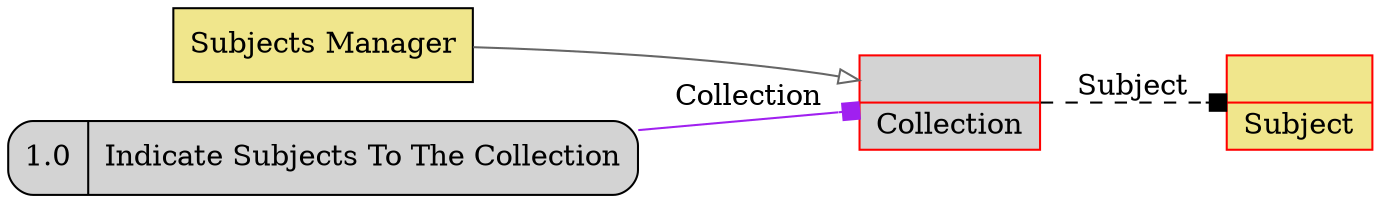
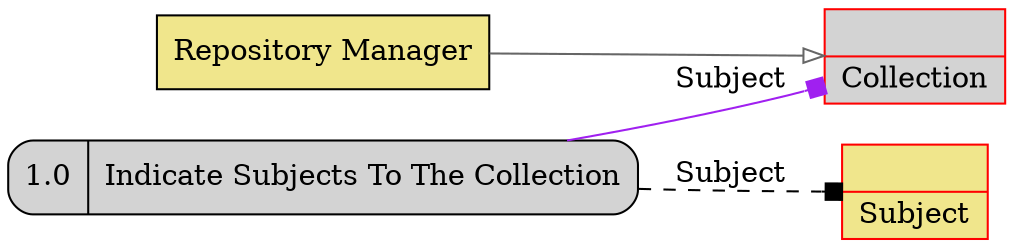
(323, 45) -> (323, 52)
(749, 97) -> (731, 80)
(1123, 103) -> (730, 191)
